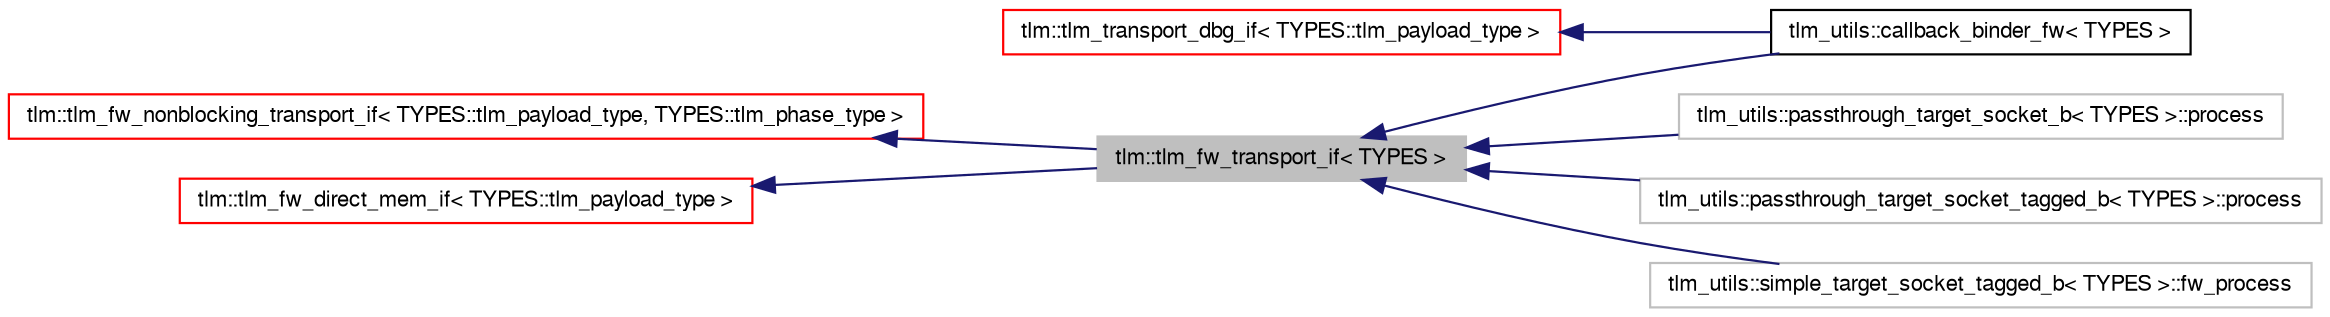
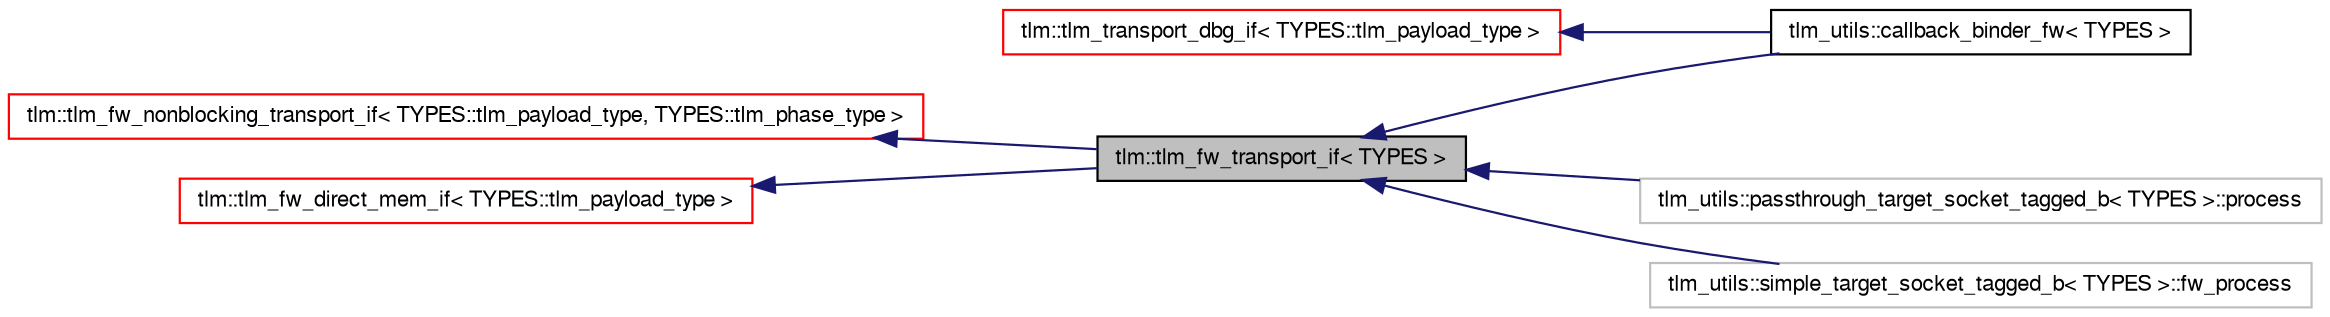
(1981, 117) -> none
(1282, 159) -> (1282, 159)
